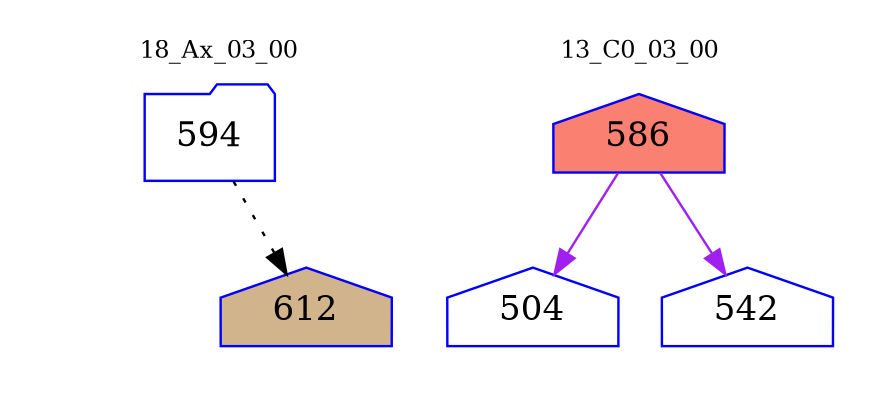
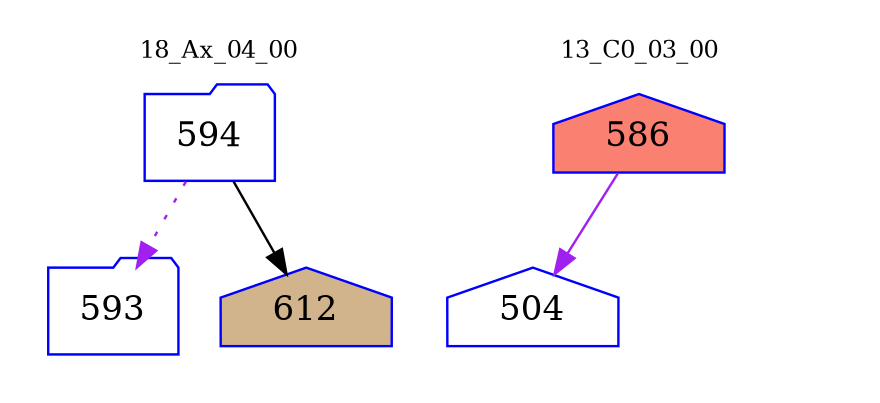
(219, 52) -> (219, 52)
(254, 217) -> (254, 217)
none -> (113, 311)
(747, 311) -> none
